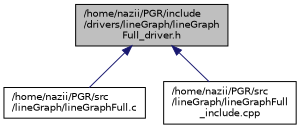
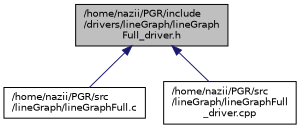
(230, 103) -> (230, 103)
